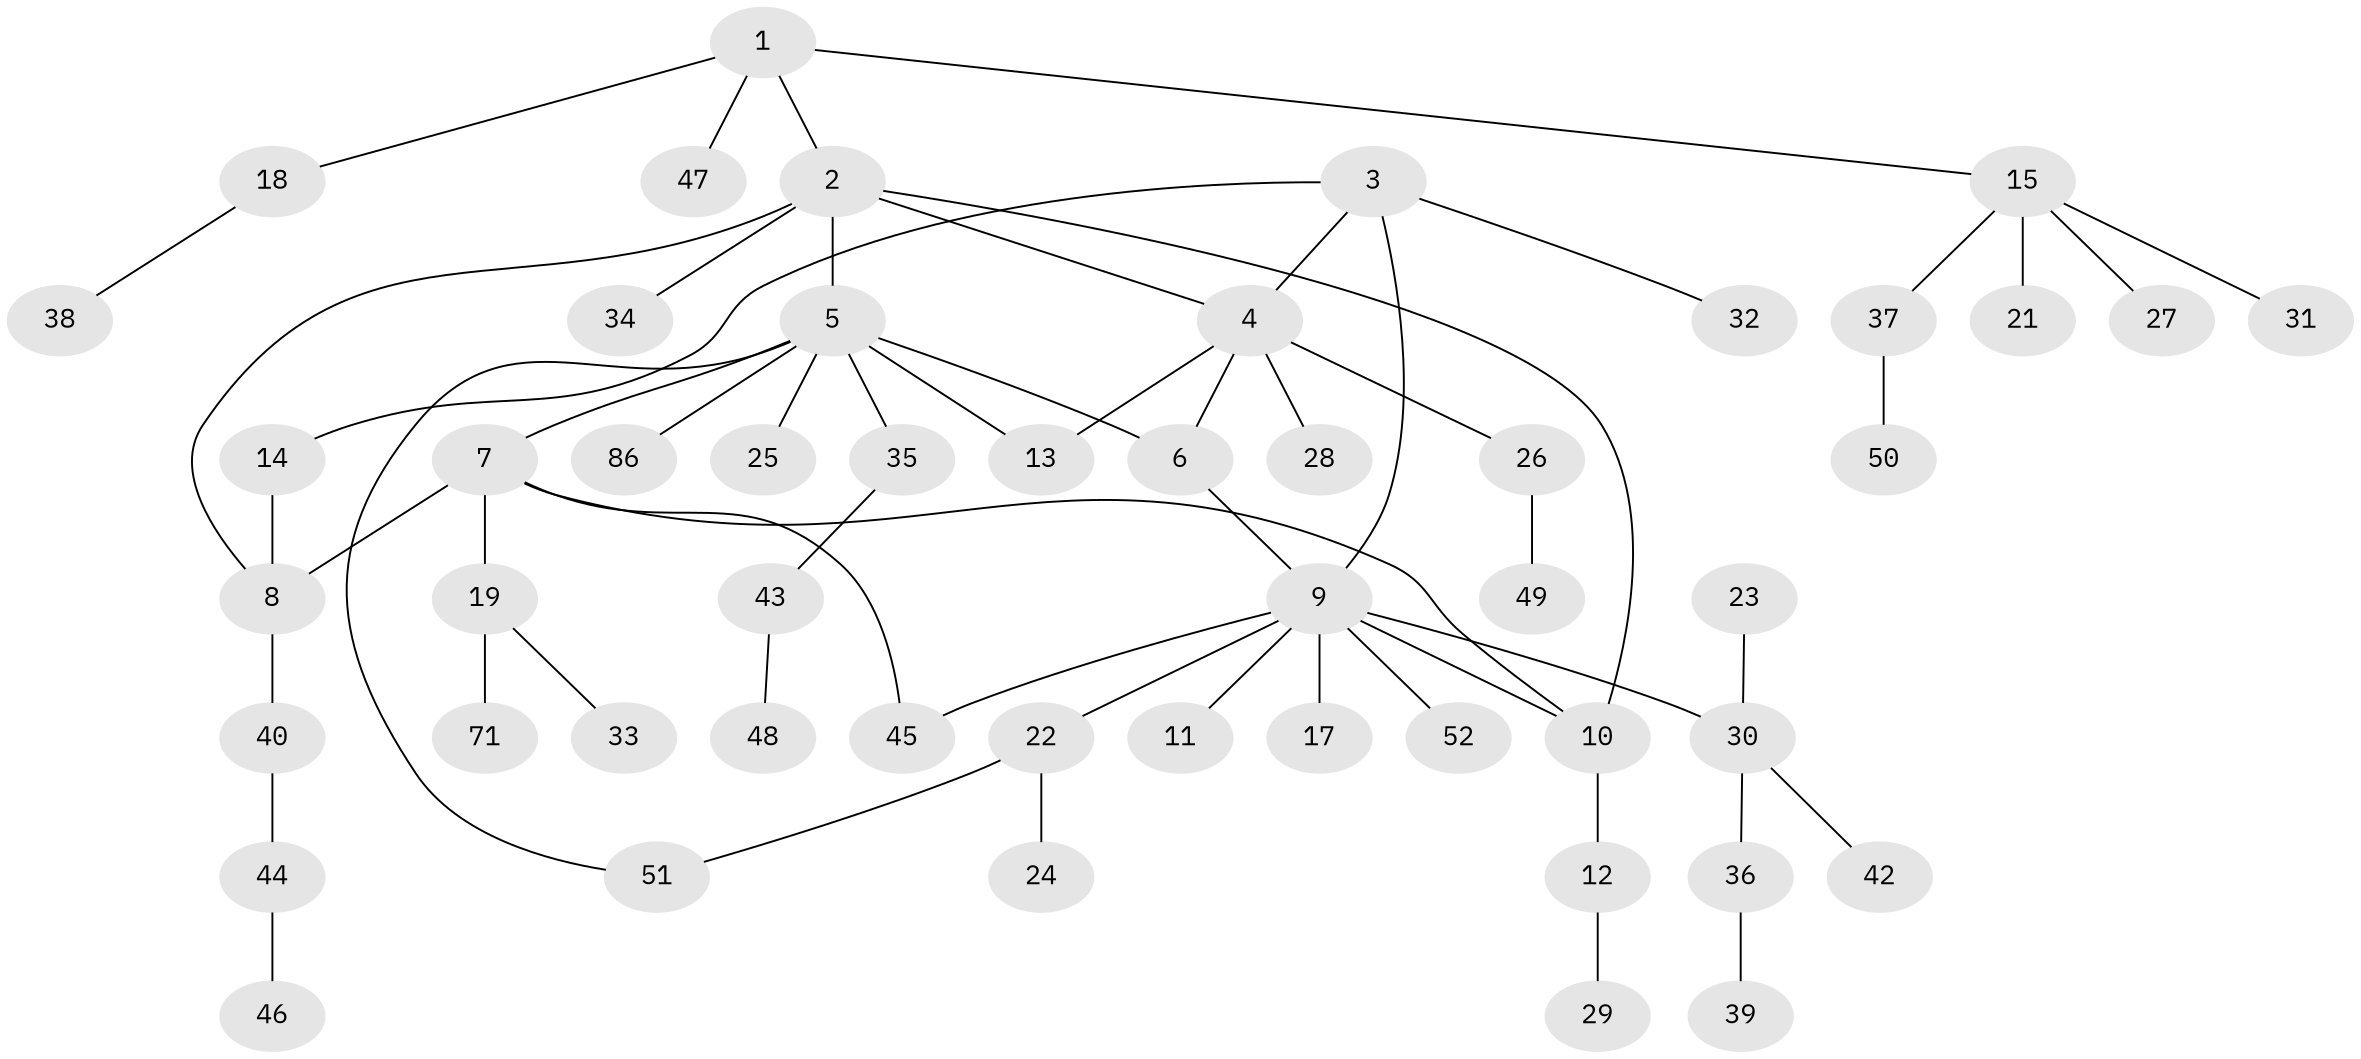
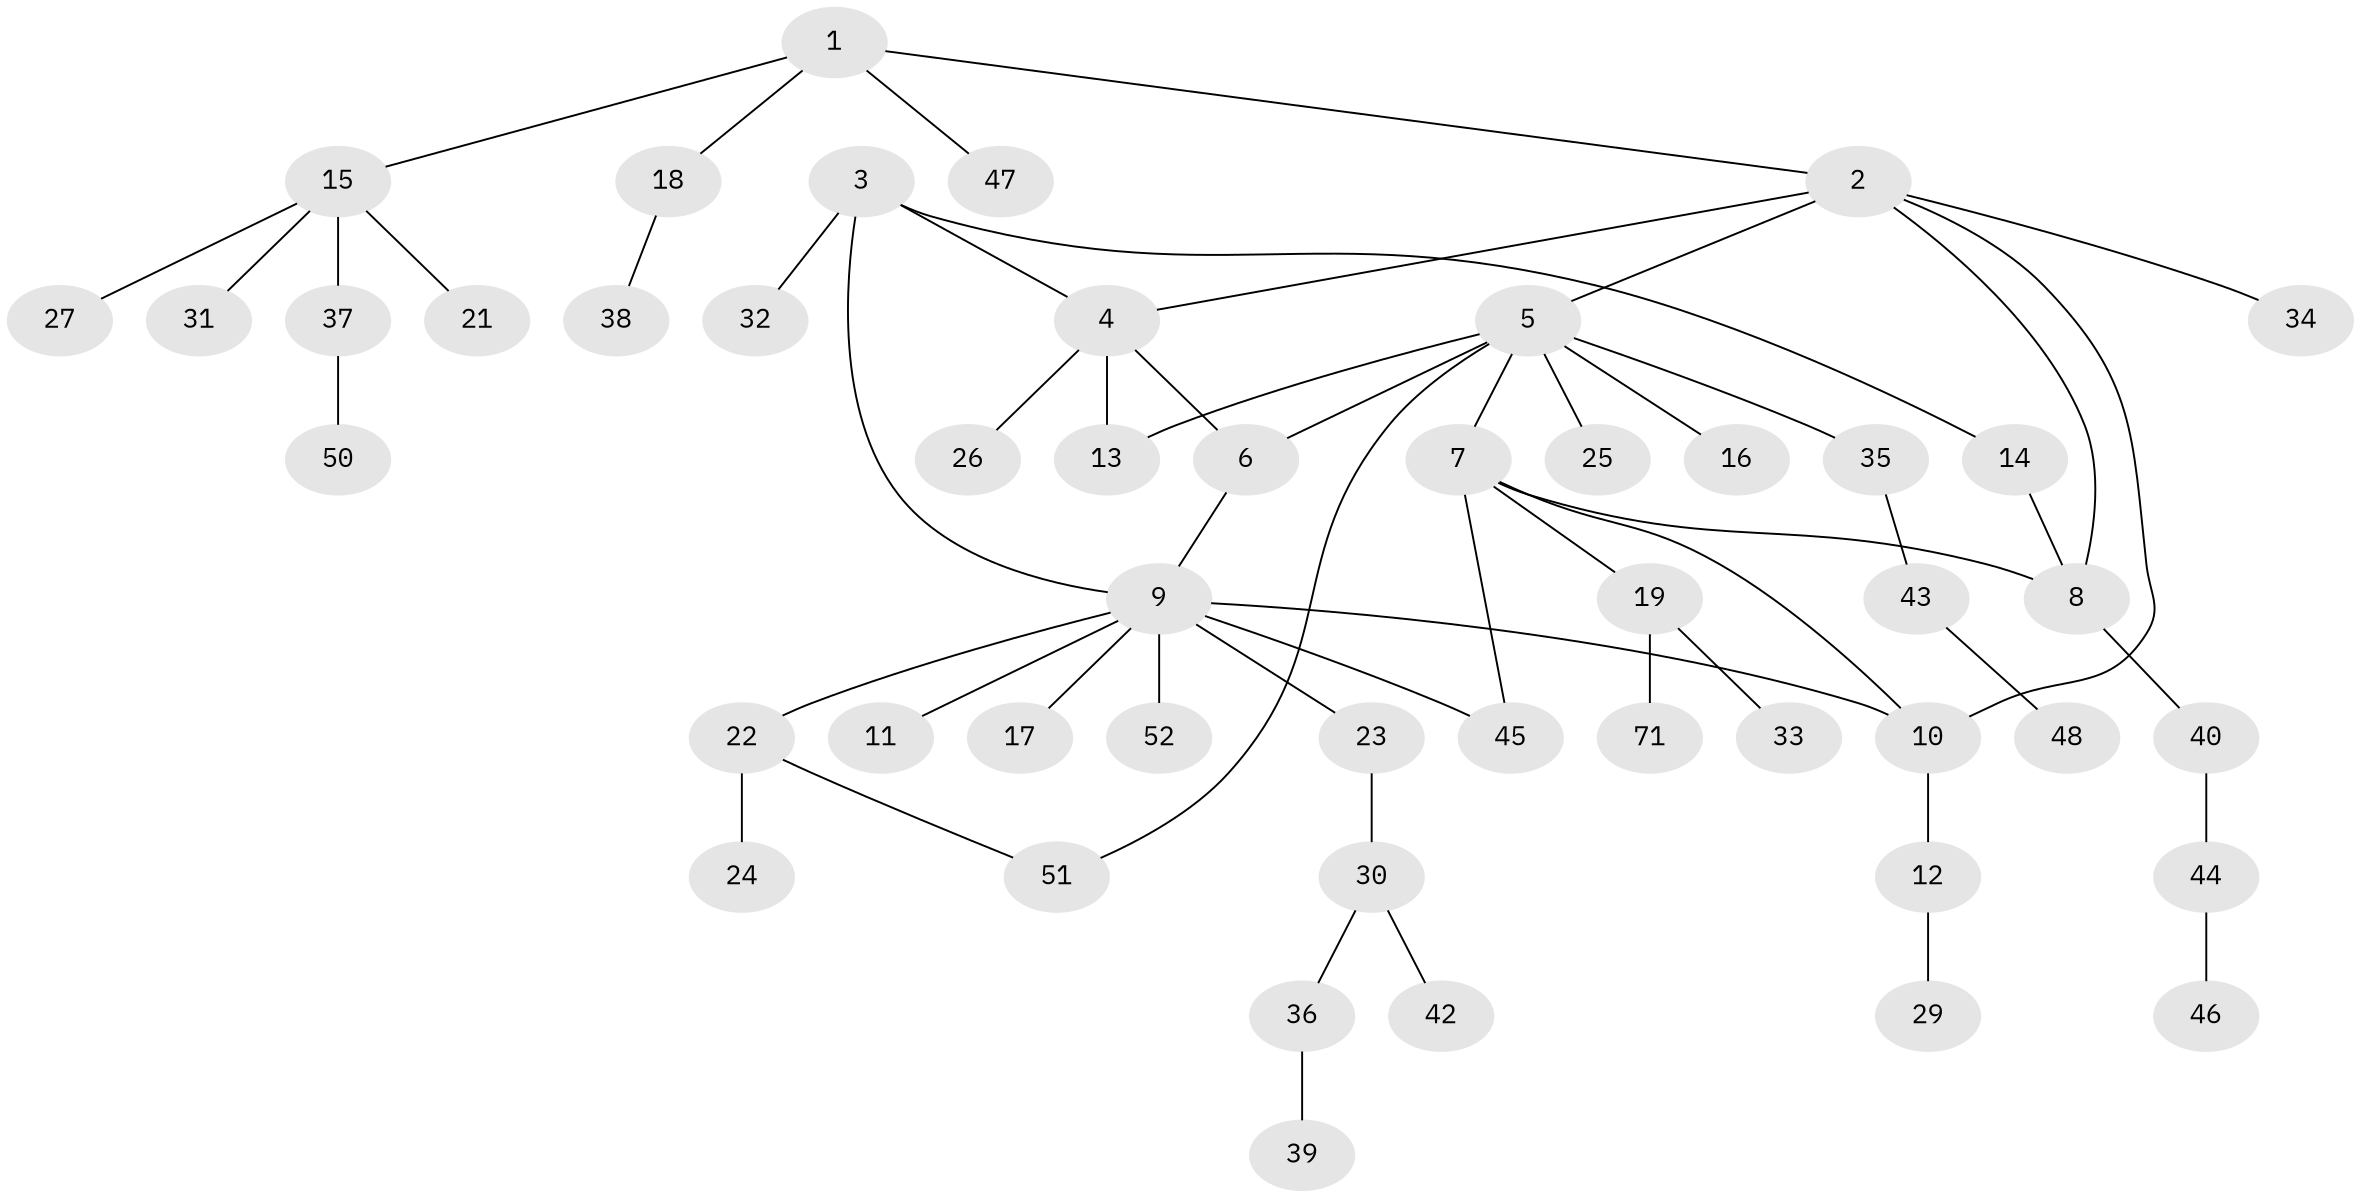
(624, 460) -> (1737, 460)
(1320, 460) -> none
(1532, 599) -> none
(1536, 660) -> (1266, 669)
